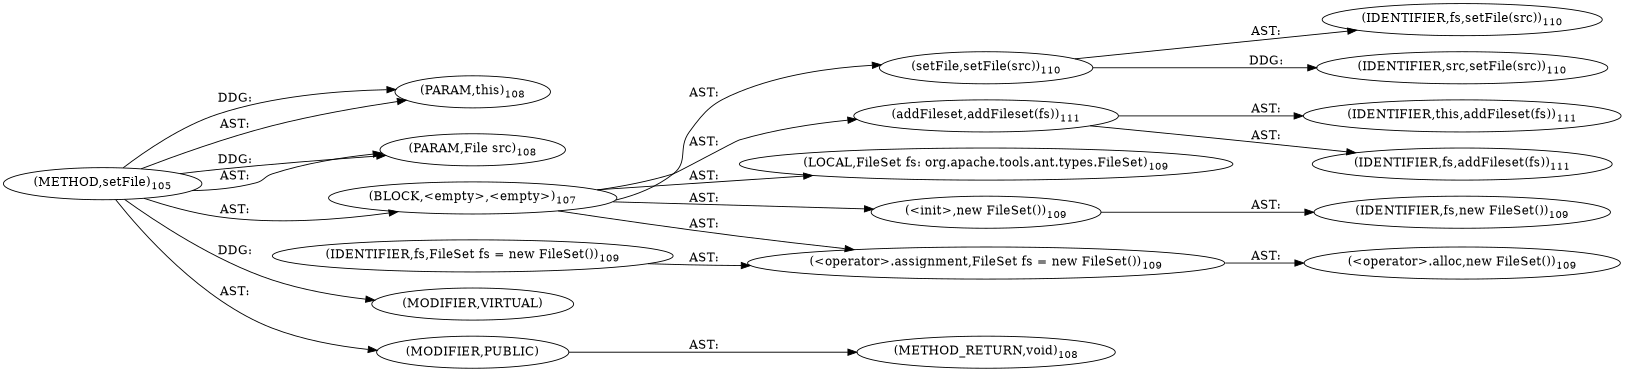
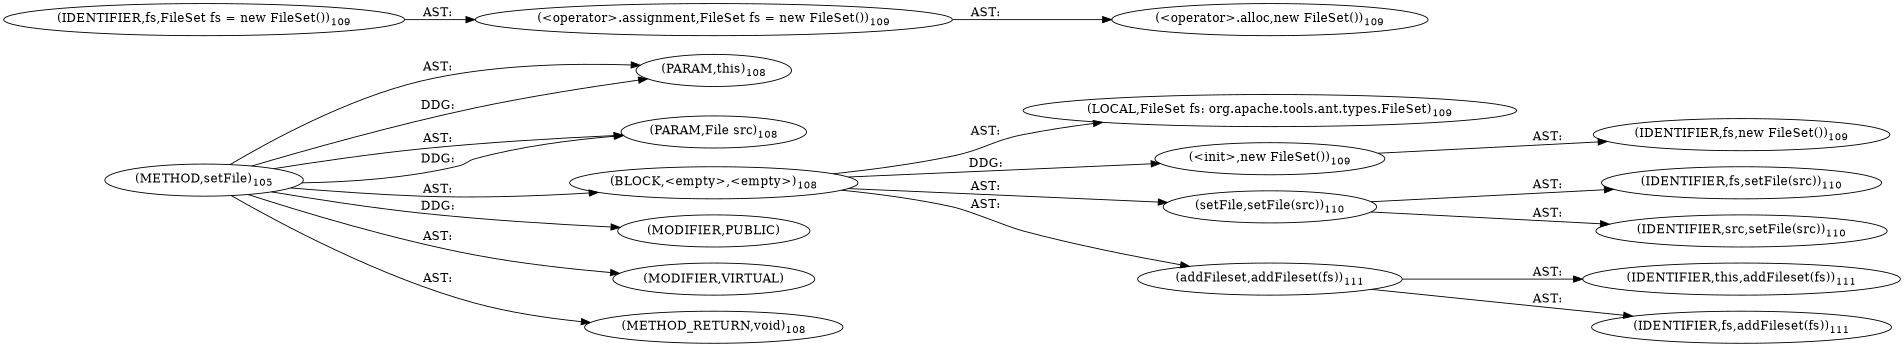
(1268, 61) -> (1550, 214)
(566, 197) -> (807, 181)
(706, 198) -> (988, 164)
(701, 231) -> none
(237, 251) -> (440, 237)
(237, 292) -> (440, 206)
(708, 352) -> (400, 278)
